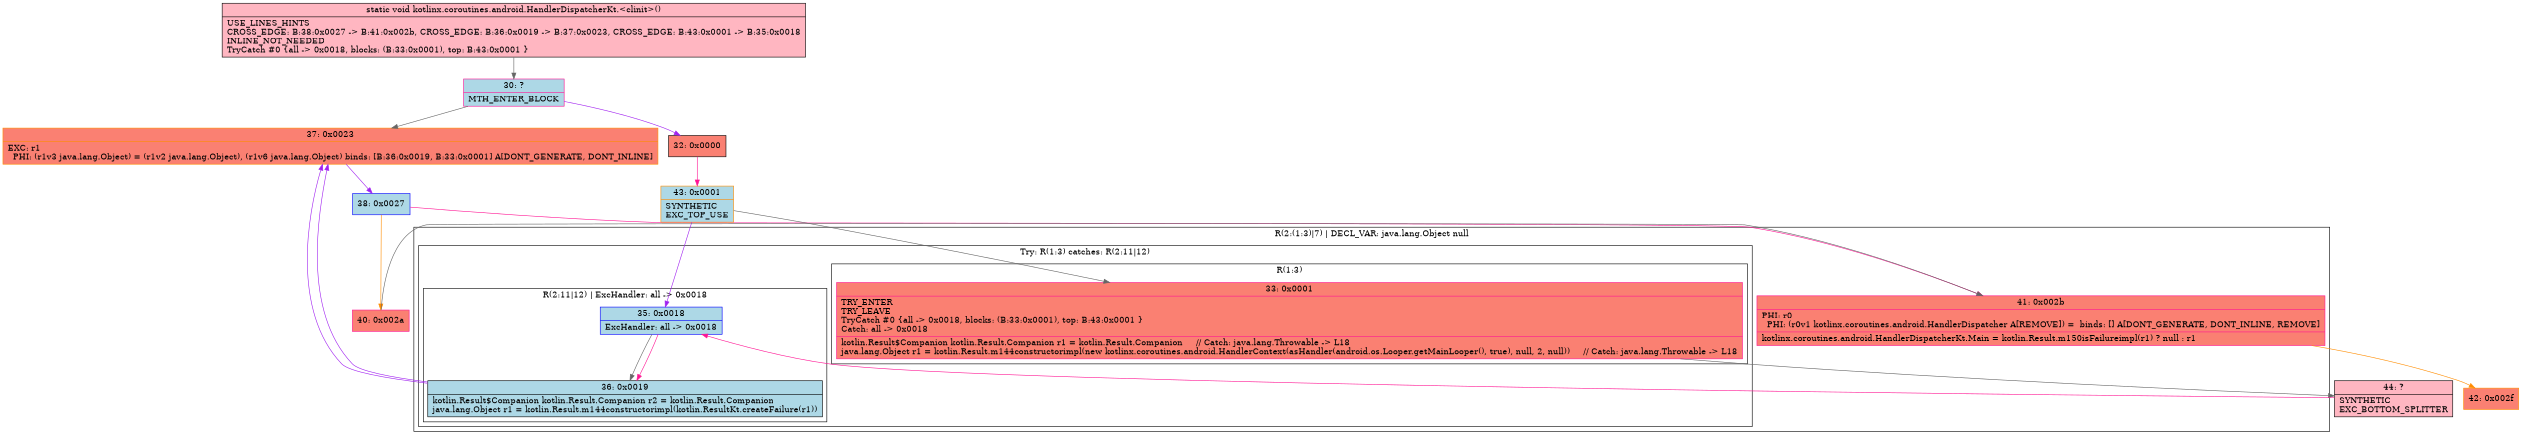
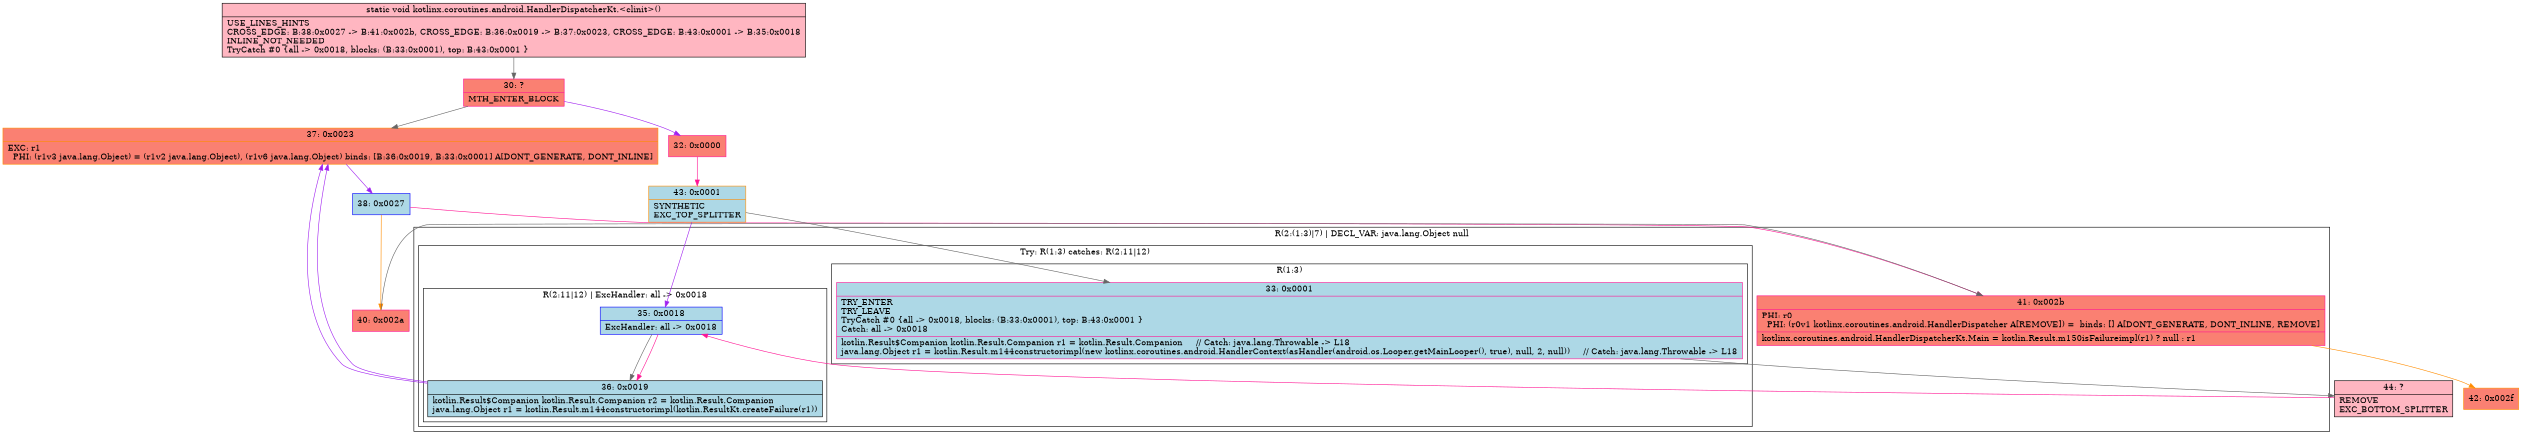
(514, 93) -> (514, 93)
(697, 146) -> (697, 146)
(697, 215) -> (697, 215)
(1290, 321) -> (1290, 321)
(2365, 401) -> (2359, 401)
